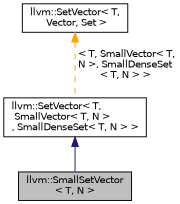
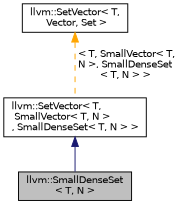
(75, 186) -> (75, 186)
